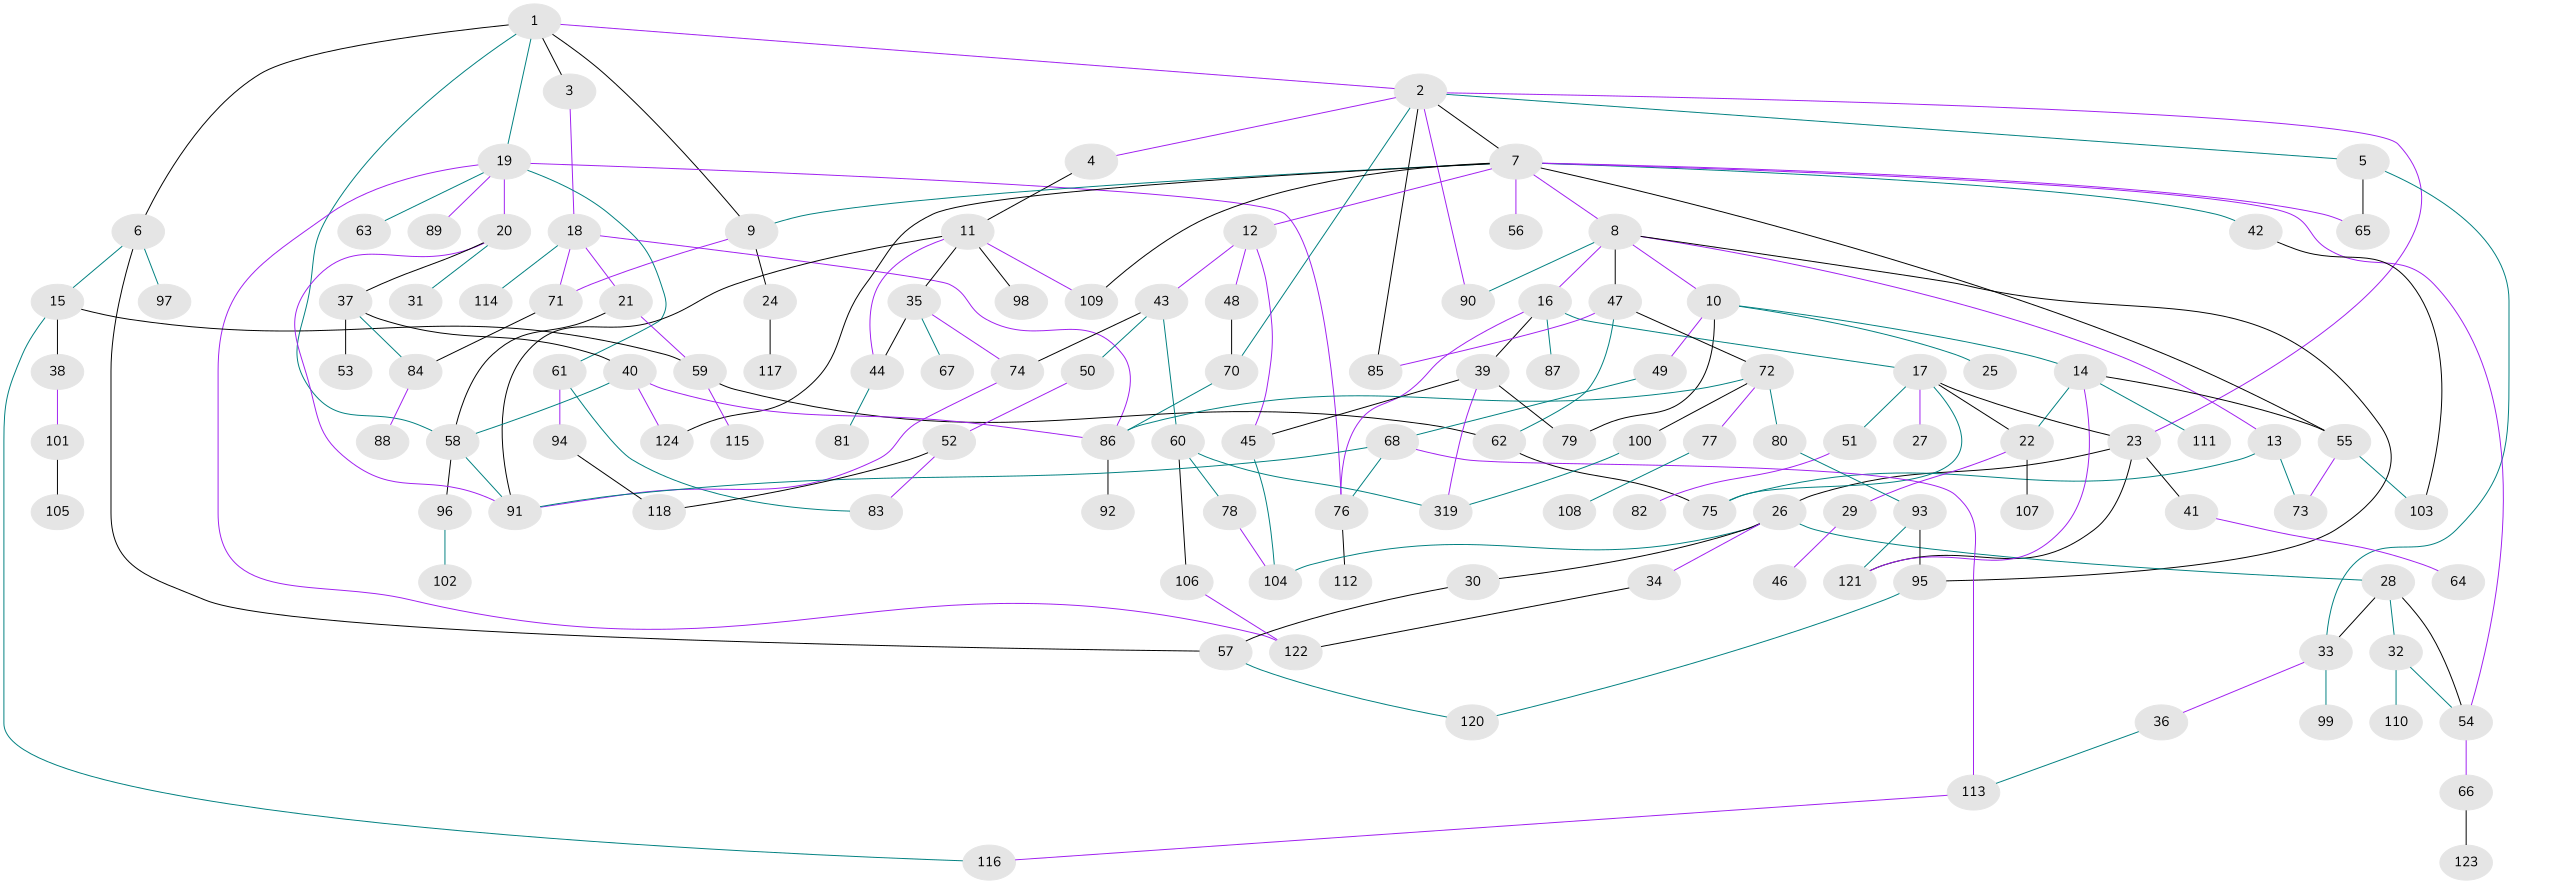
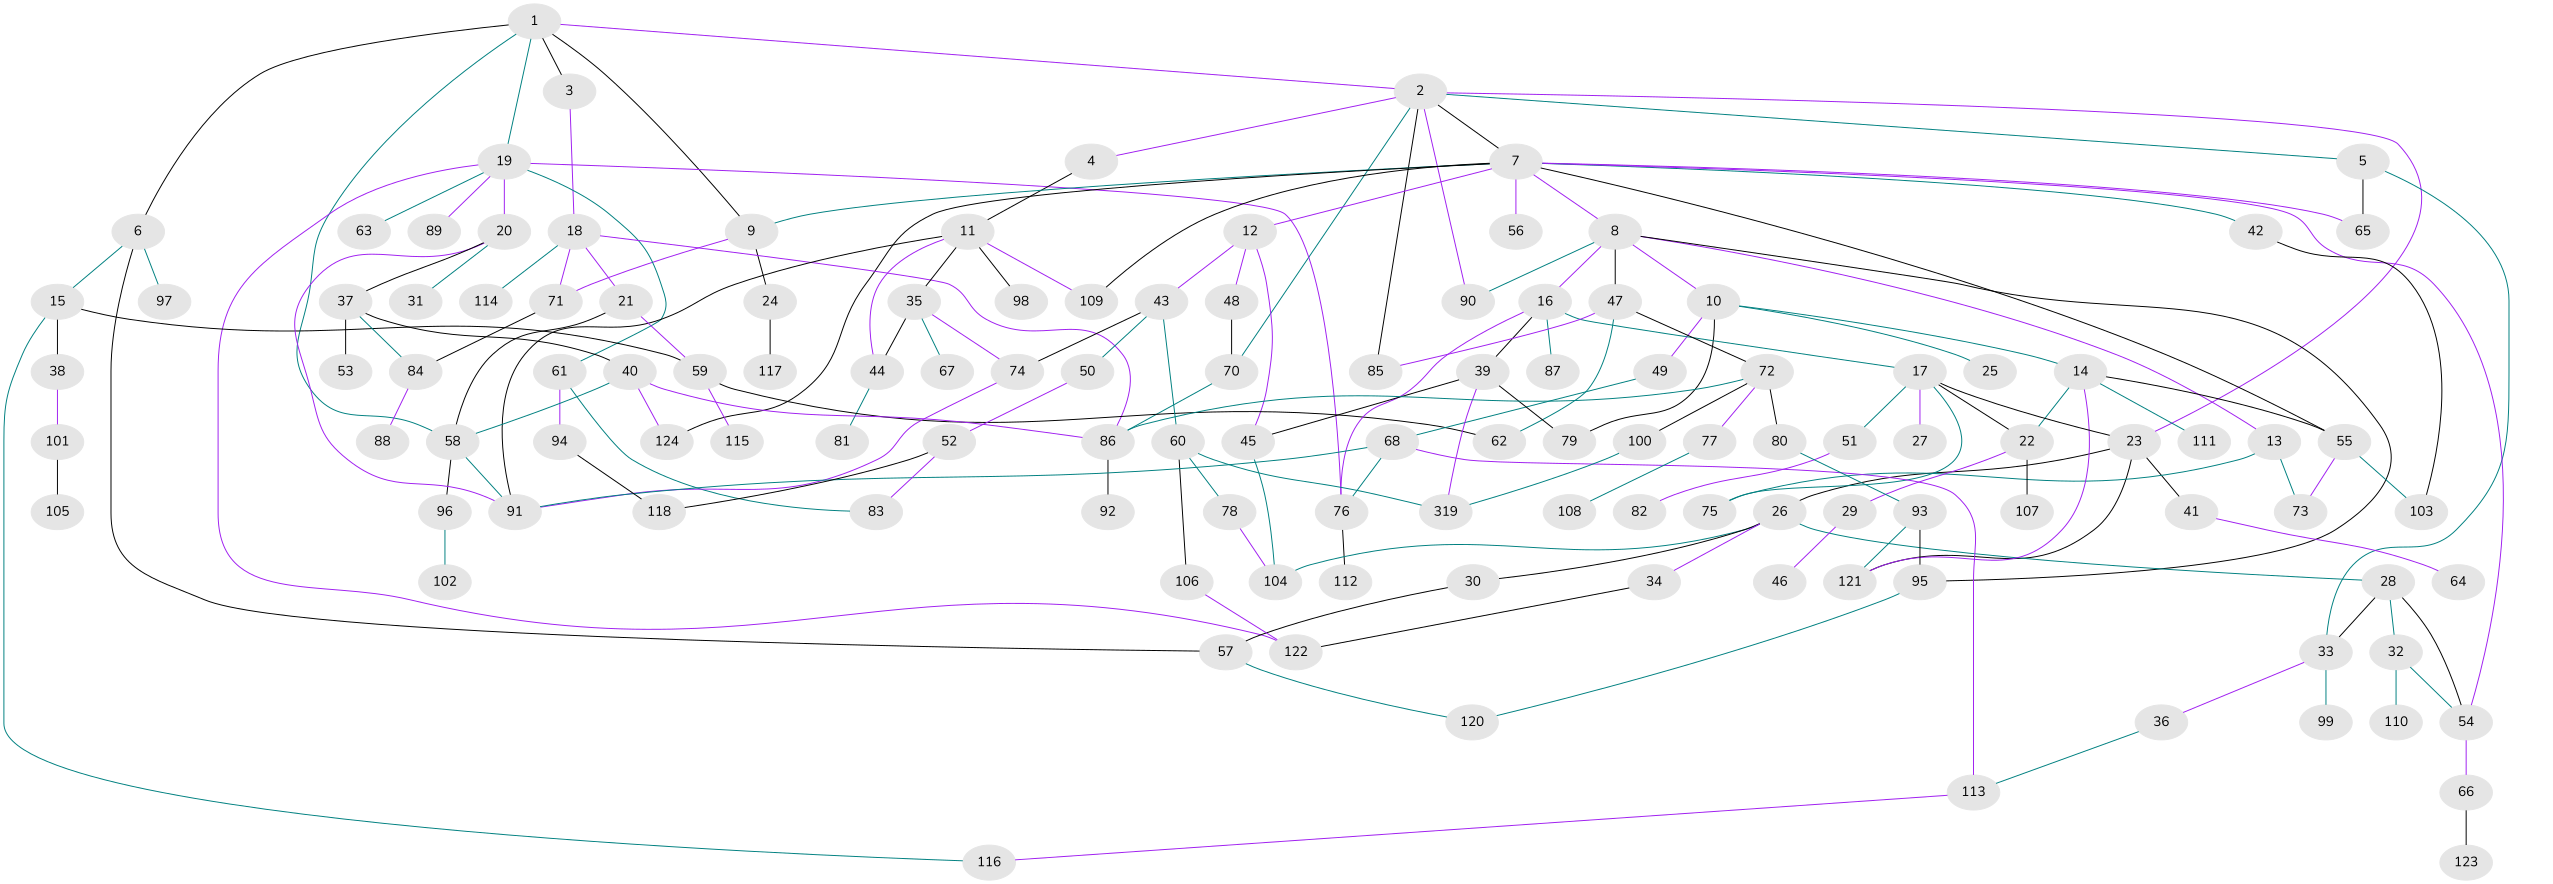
(1773, 407) -> (1773, 407)
(1605, 477) -> none
